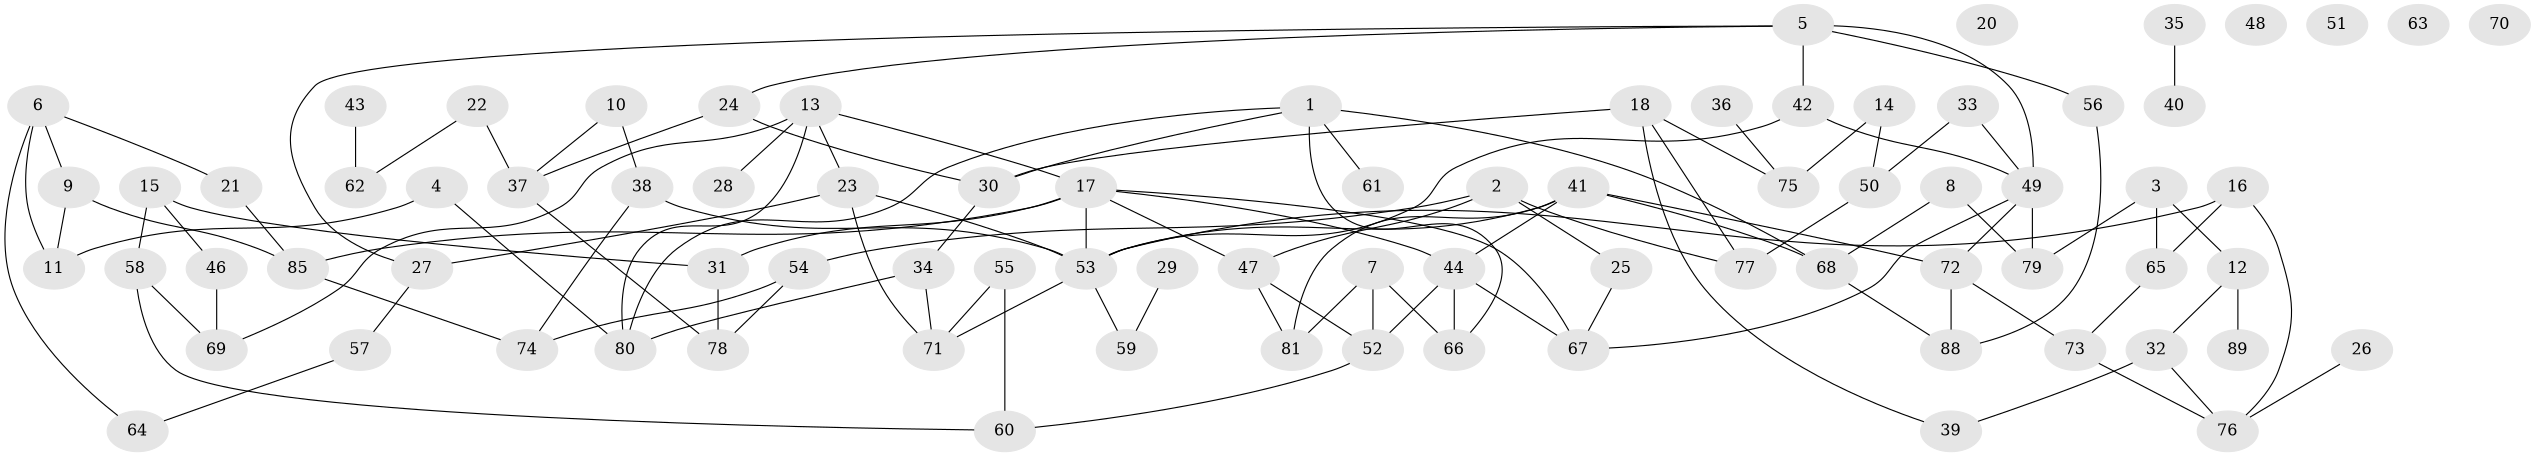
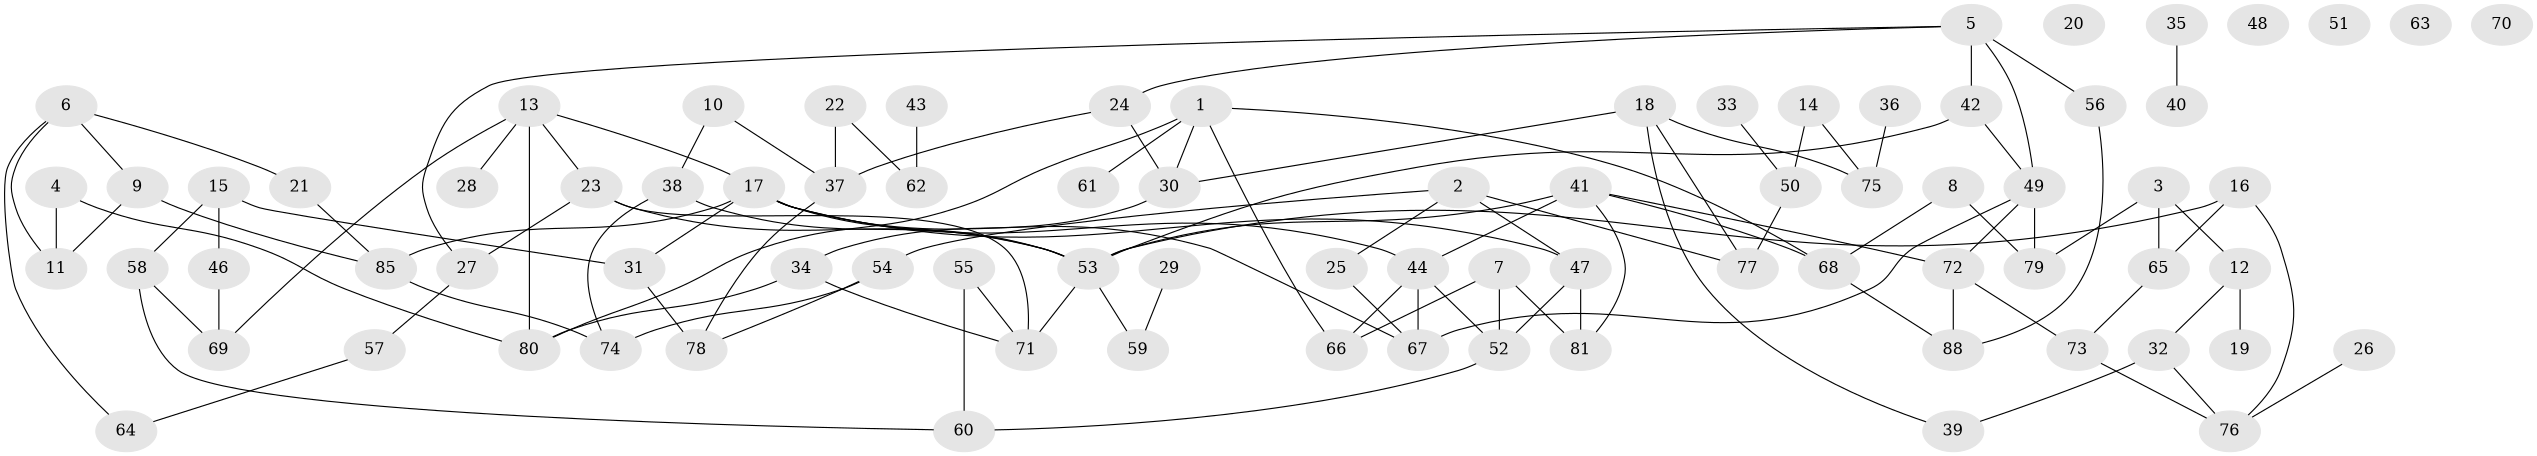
(2000, 147) -> none
(2238, 350) -> (2240, 350)
